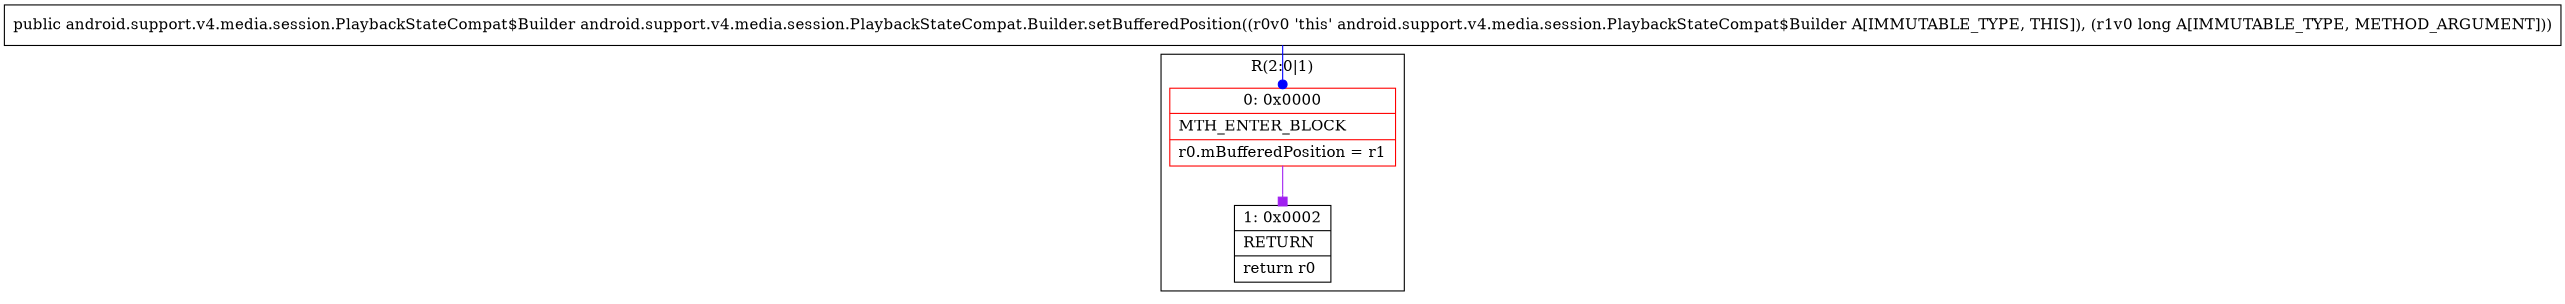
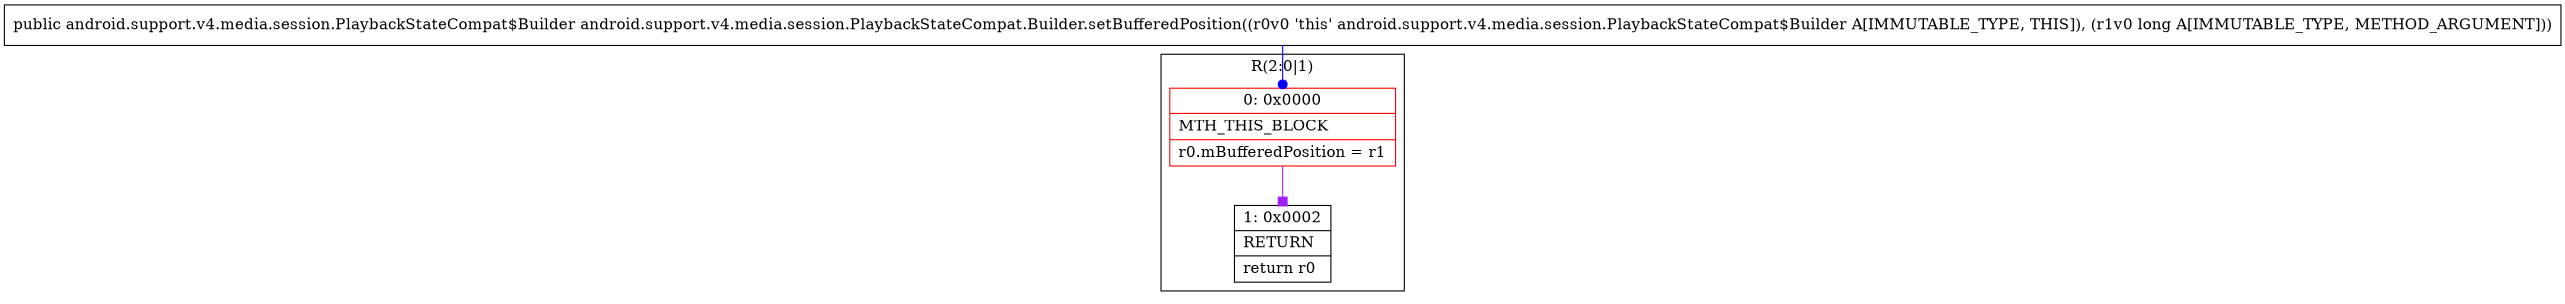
(1263, 126) -> (1254, 126)
